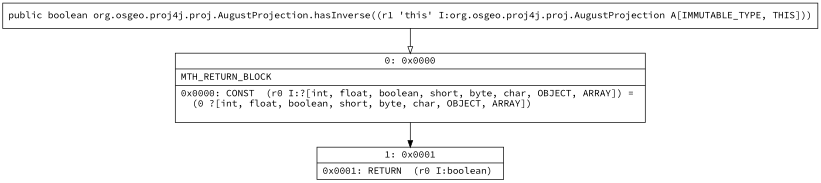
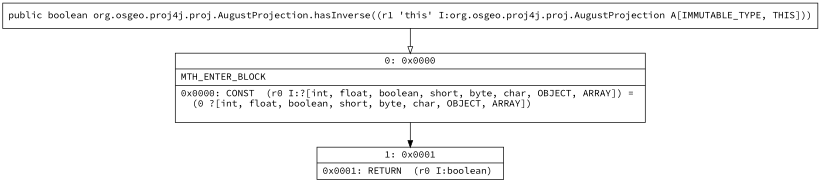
(226, 77) -> (223, 77)
